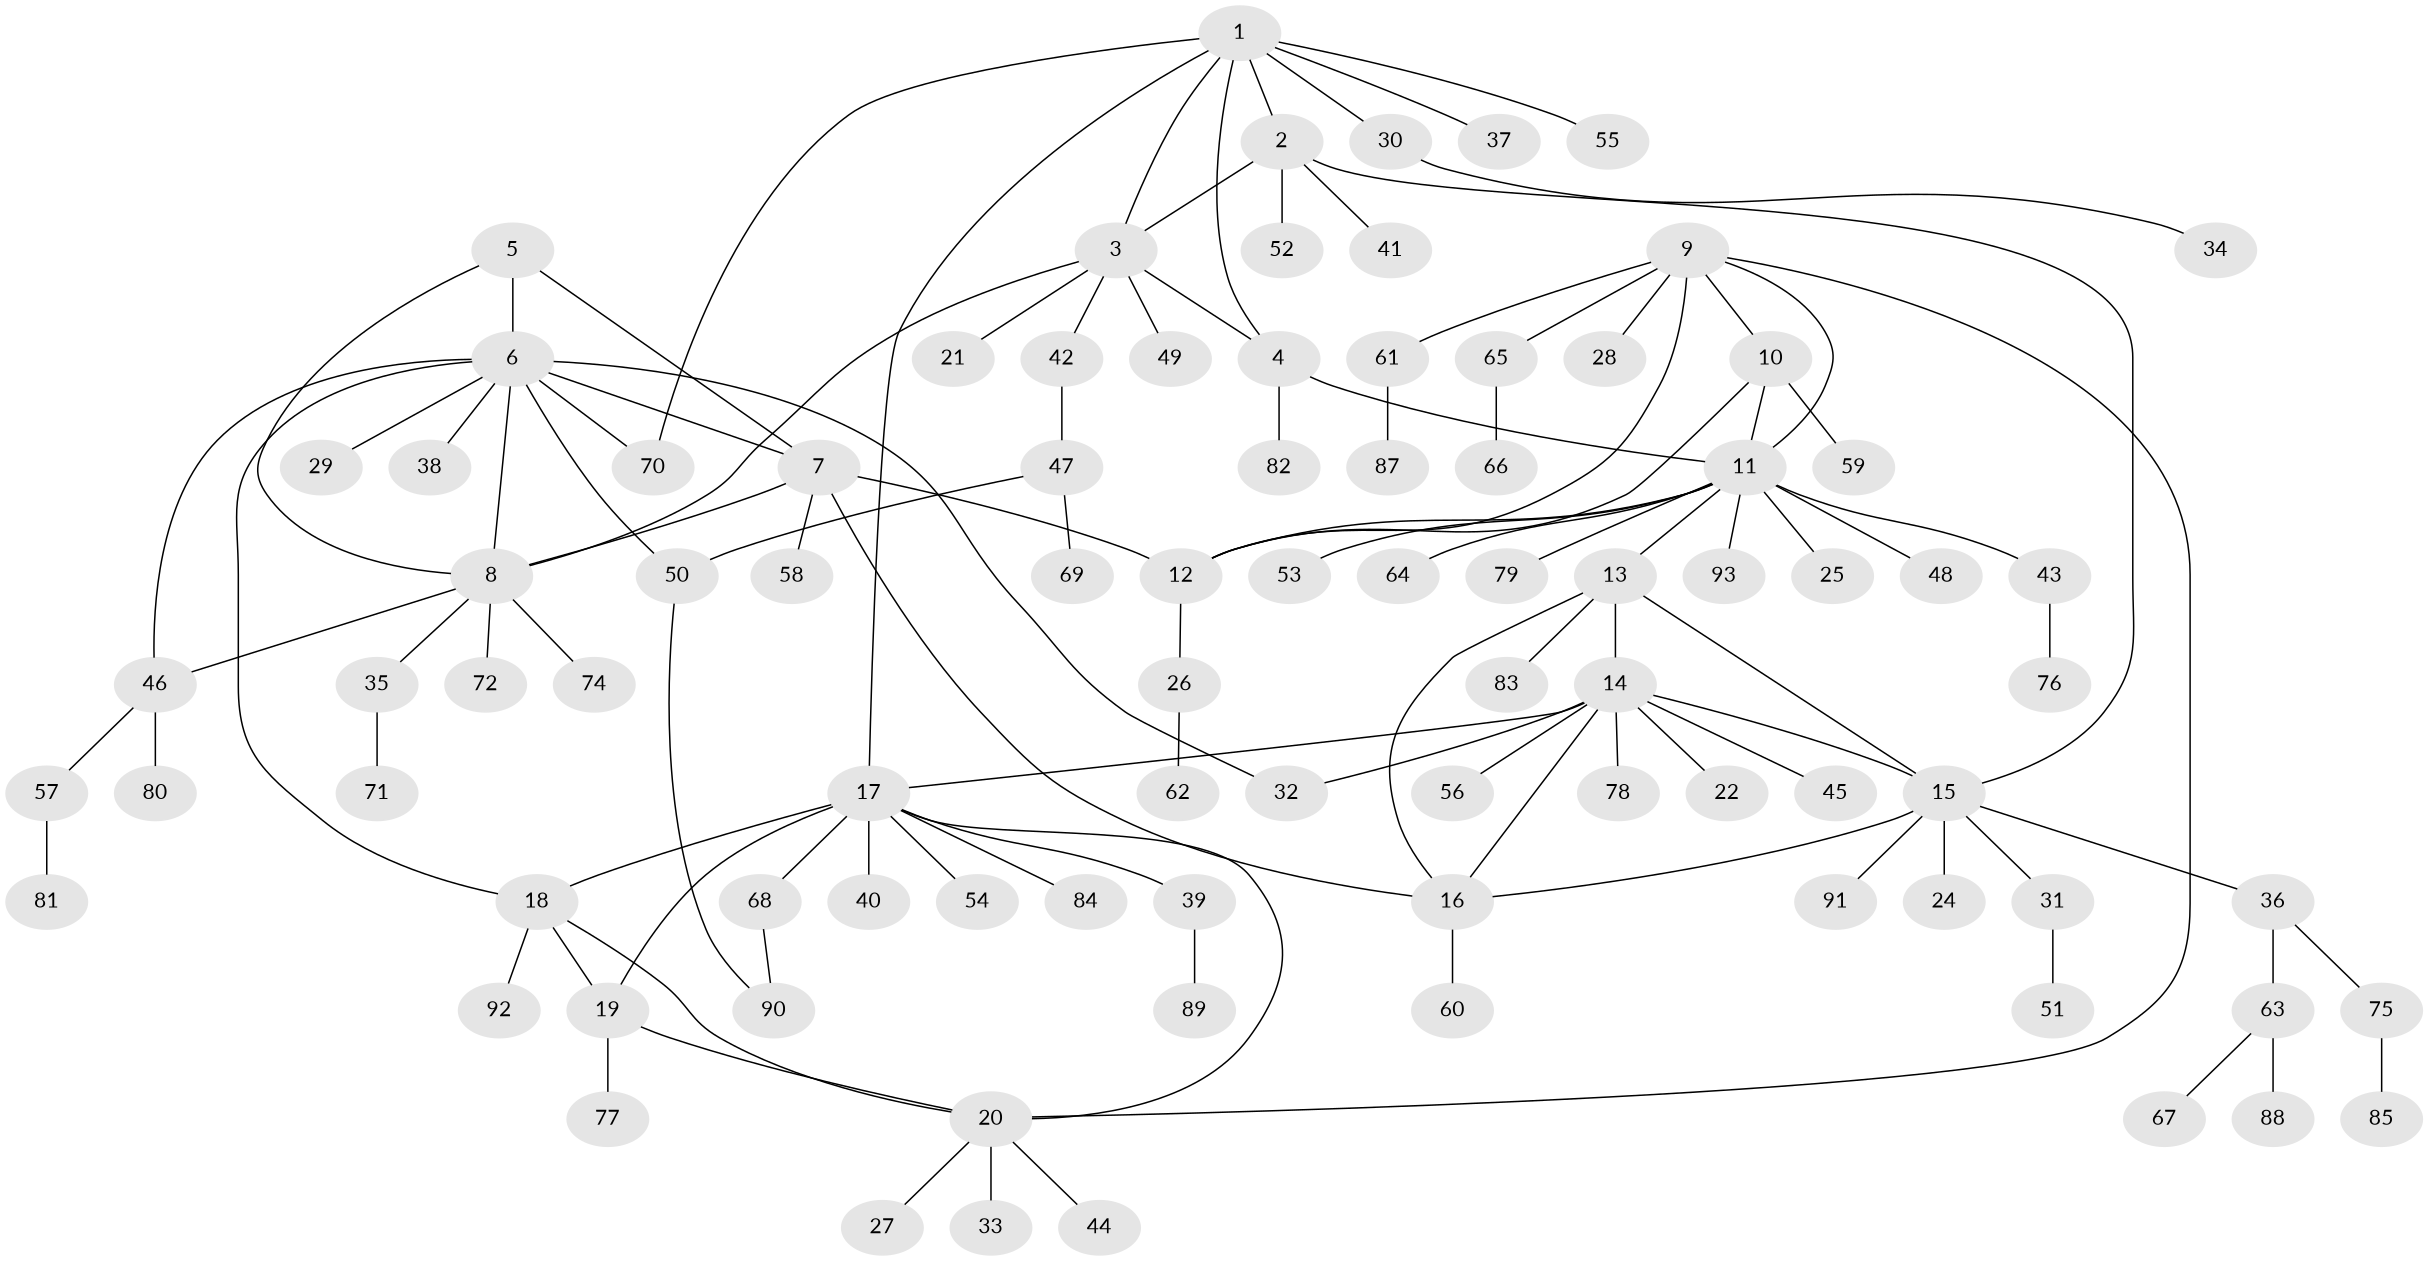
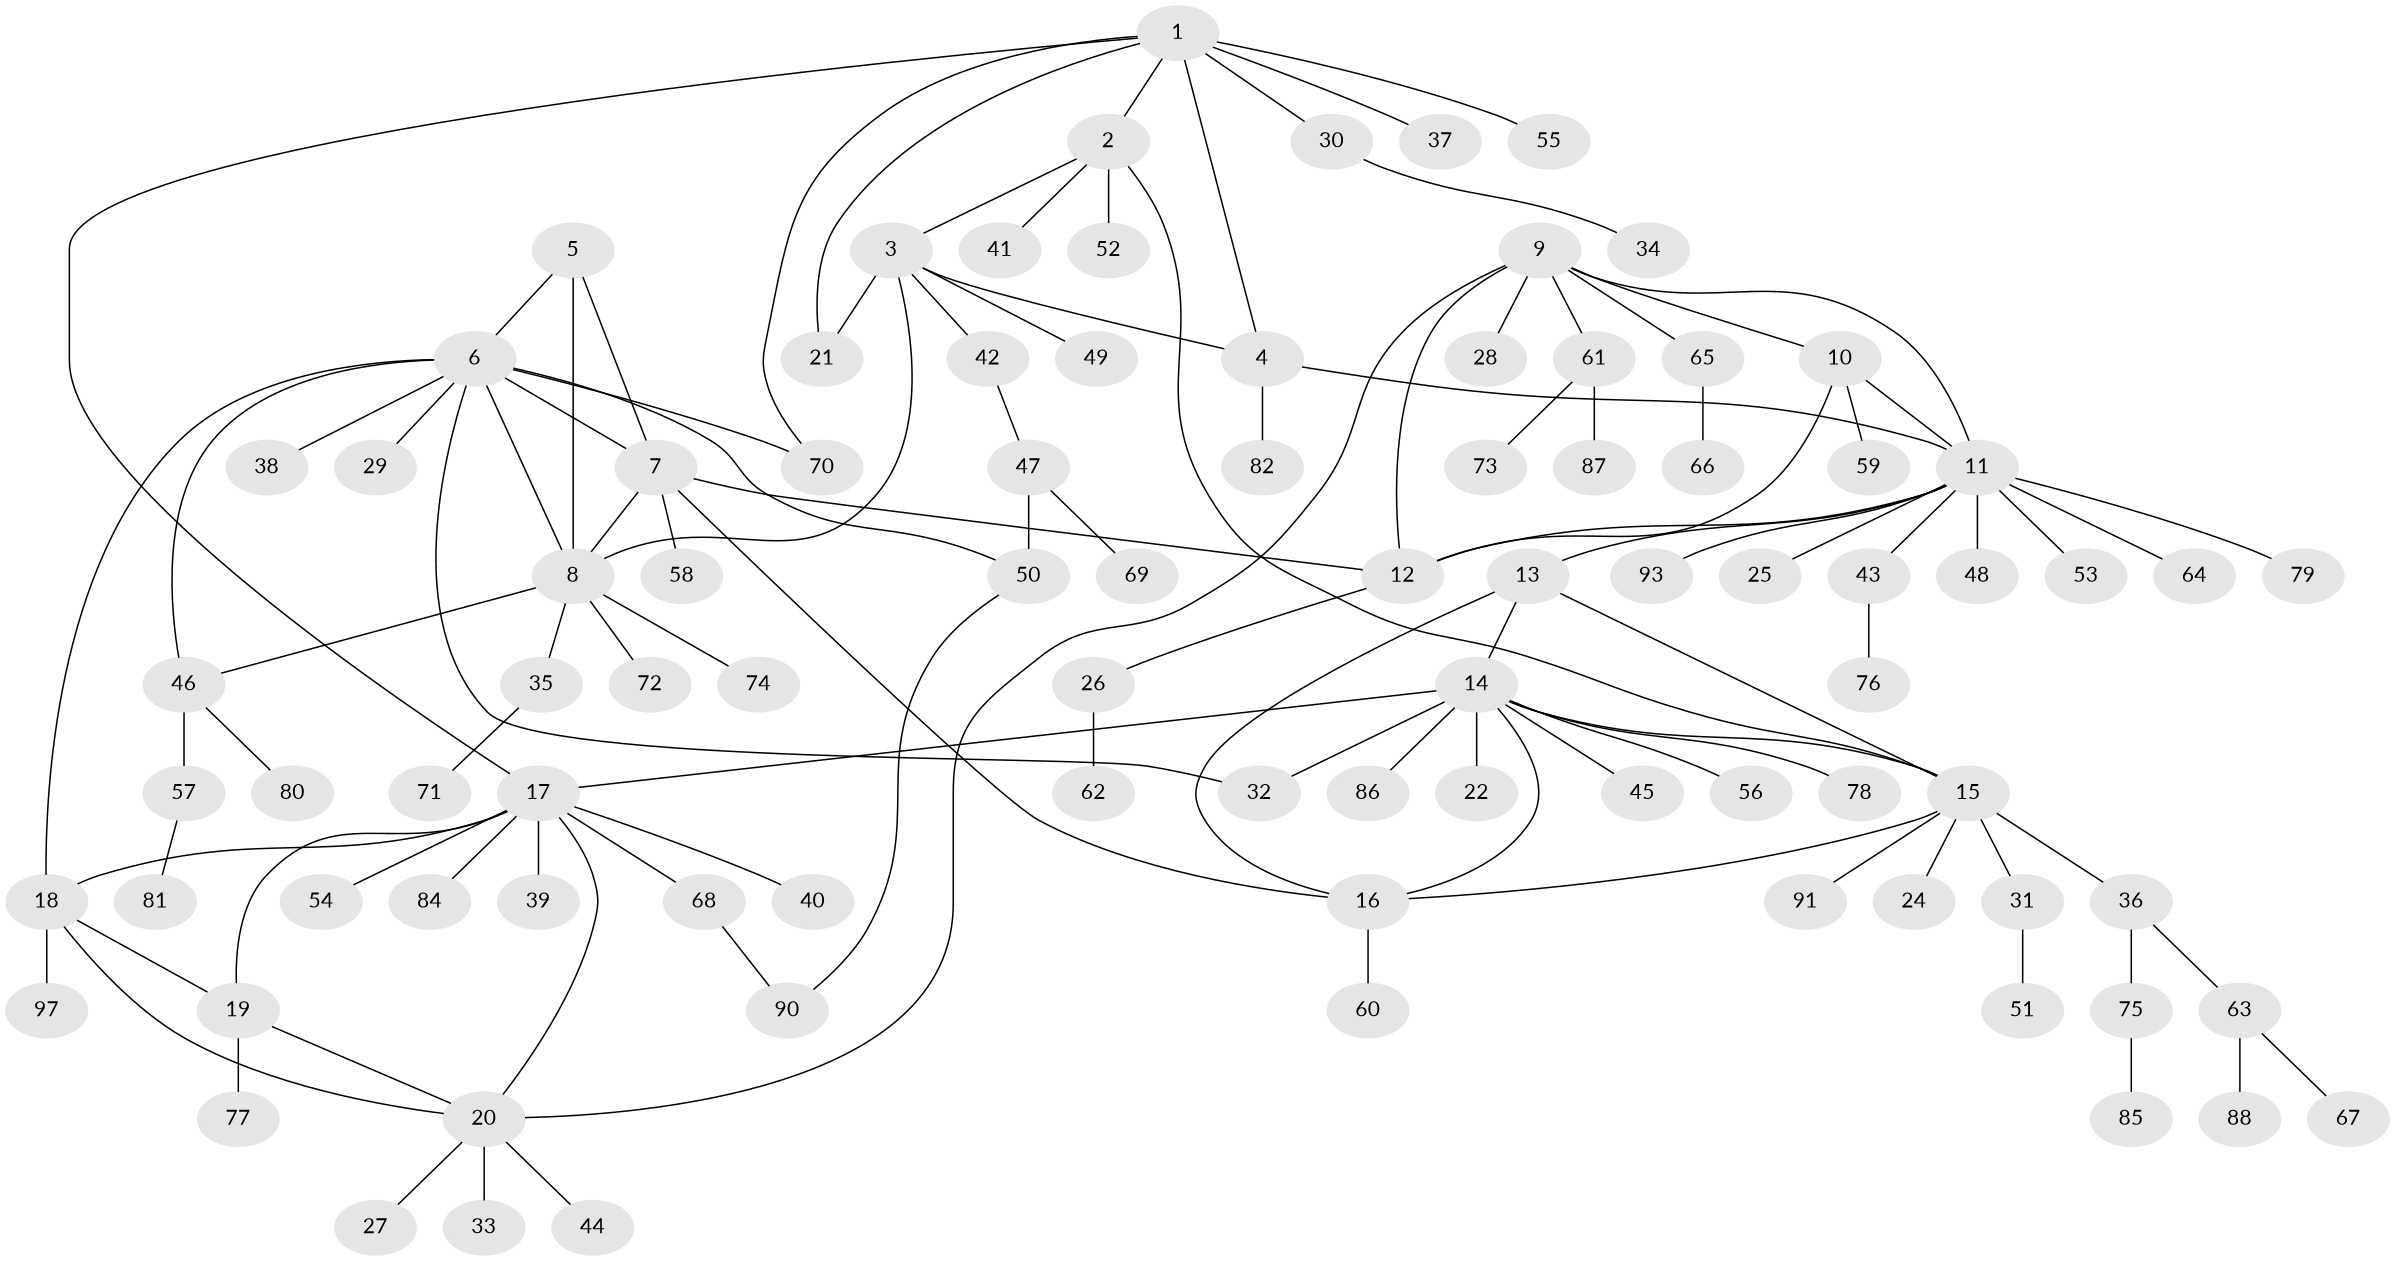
(1166, 136) -> (925, 138)
none -> (1486, 468)
(1507, 685) -> none
none -> (1368, 793)
(499, 1011) -> (47, 1011)
(1195, 1011) -> none
